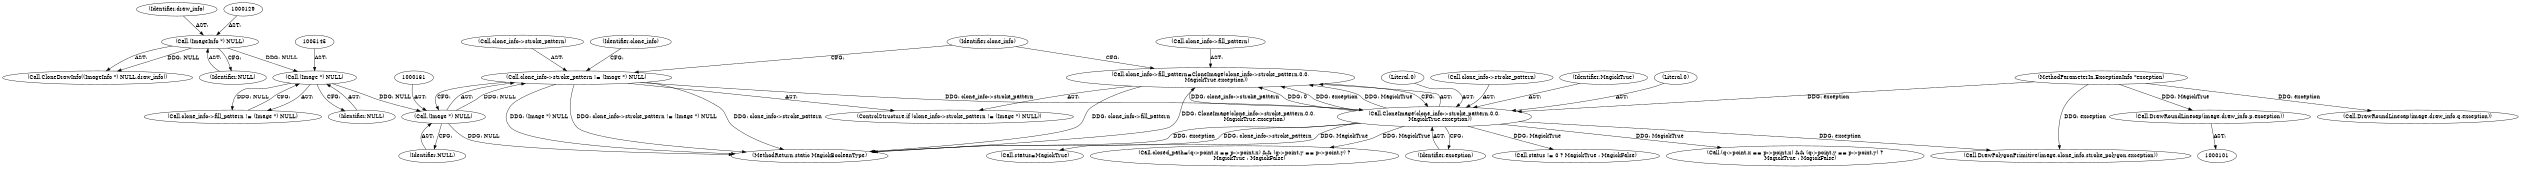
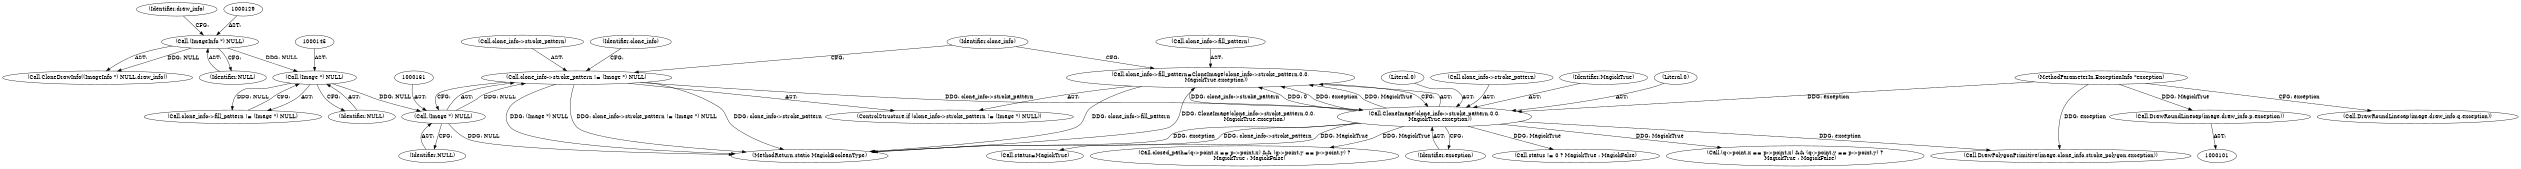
(203, 26) -> (203, 26)
(315, 42) -> (315, 42)
(2299, 97) -> (2299, 97)
